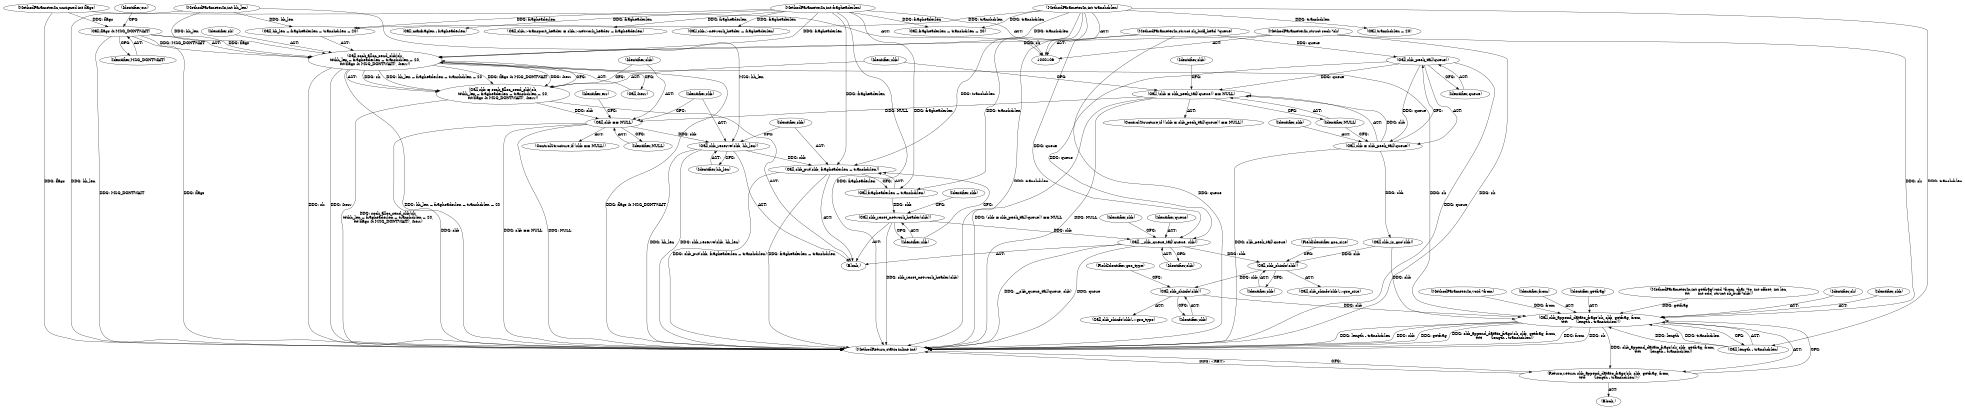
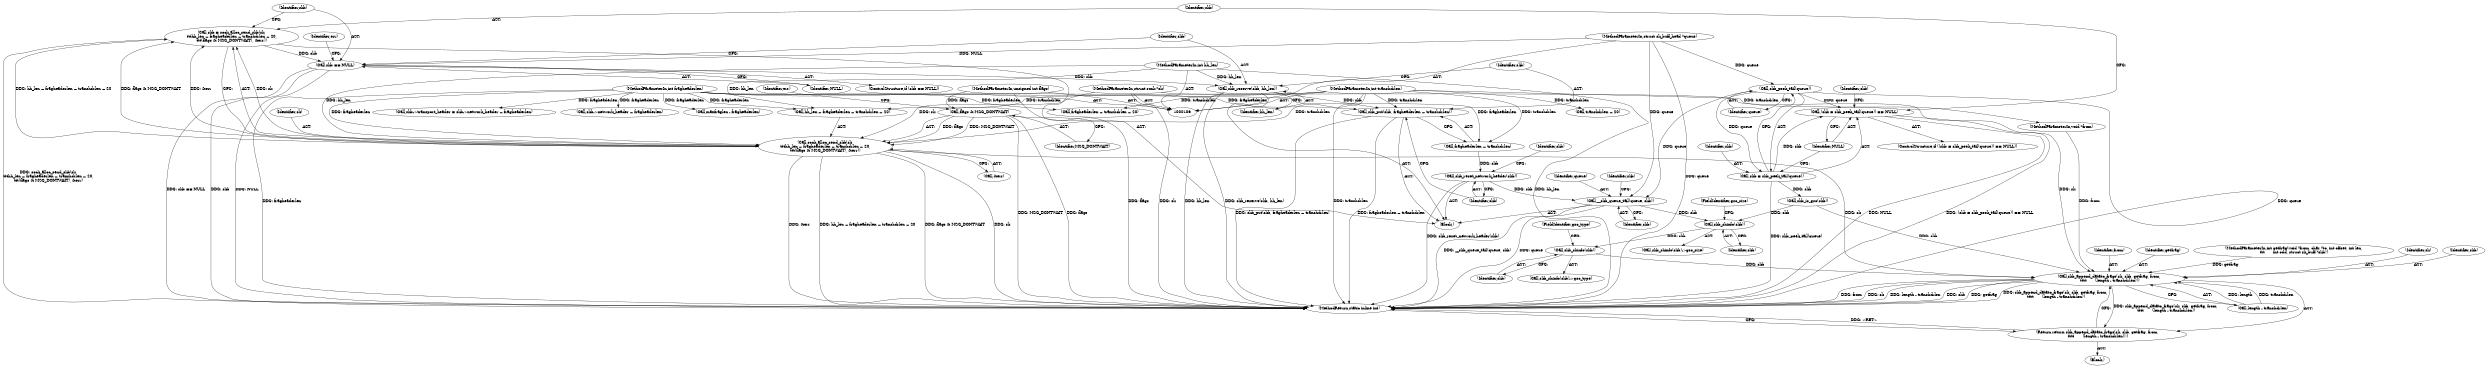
(1741, 16) -> (1741, 100)
(751, 77) -> (1229, 77)
none -> (1182, 91)
(905, 108) -> (977, 52)
